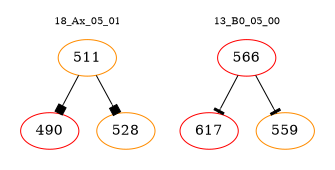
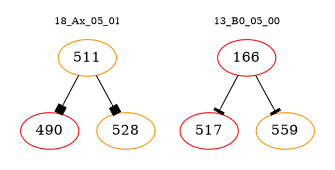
(247, 58) -> (247, 58)
(209, 131) -> (209, 131)
